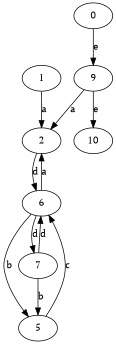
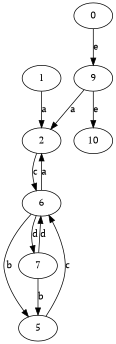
(35, 172) -> (35, 172)
